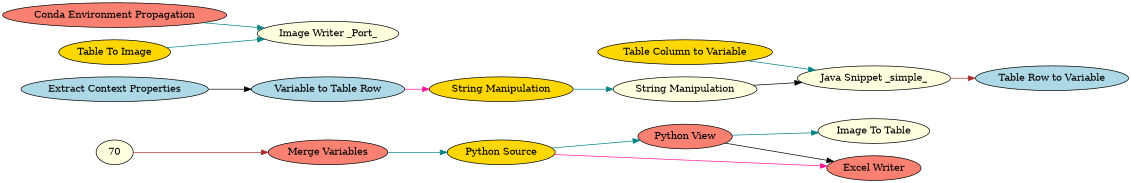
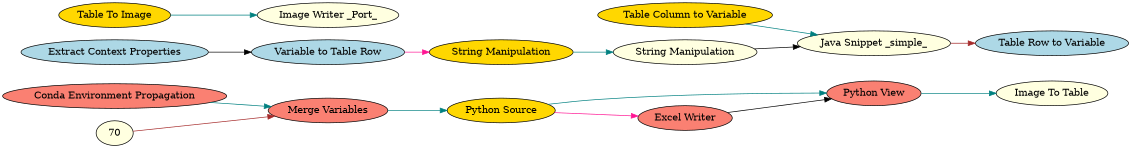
(230, 25) -> (237, 104)
(776, 152) -> (776, 106)
